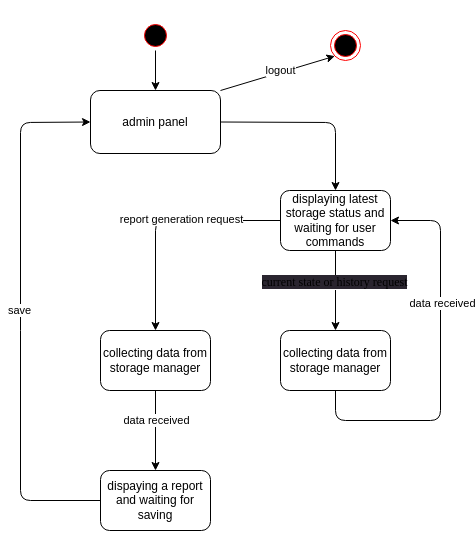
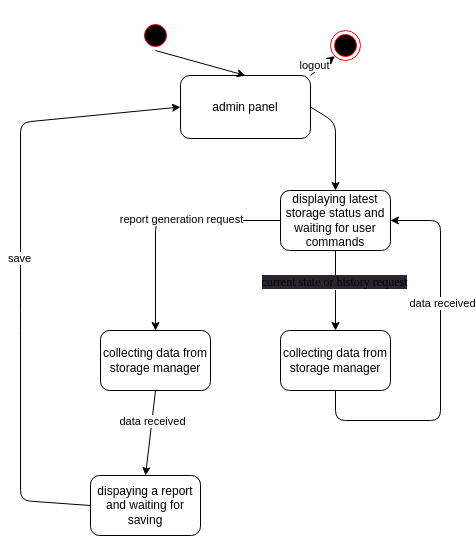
(156, 122) -> (246, 107)
(156, 501) -> (146, 506)
